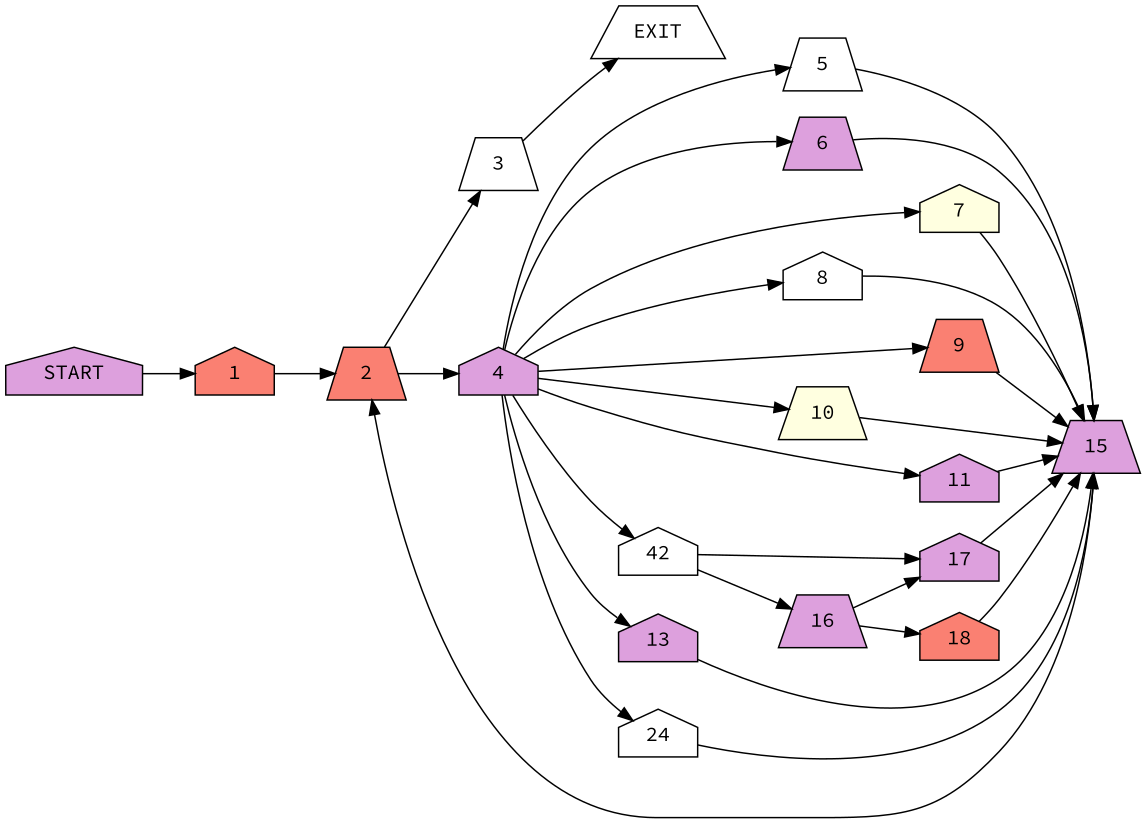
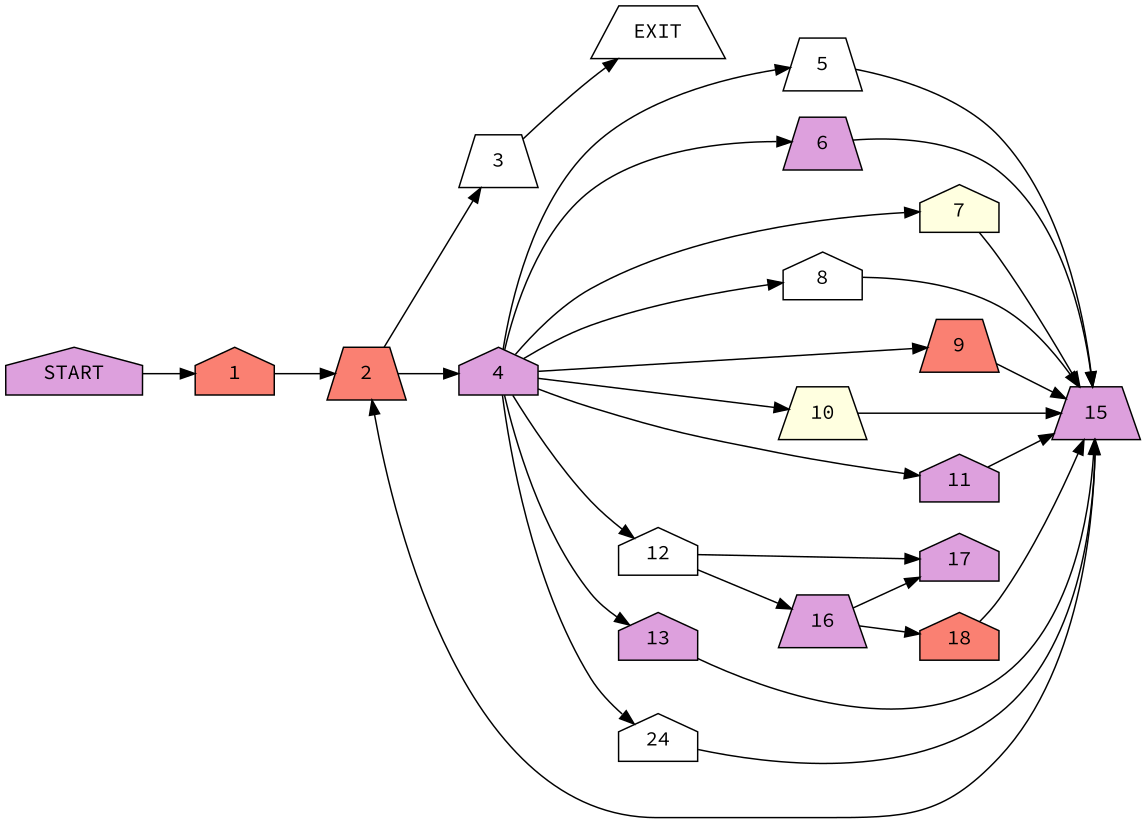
(1016, 513) -> none
(658, 554) -> (658, 554)
